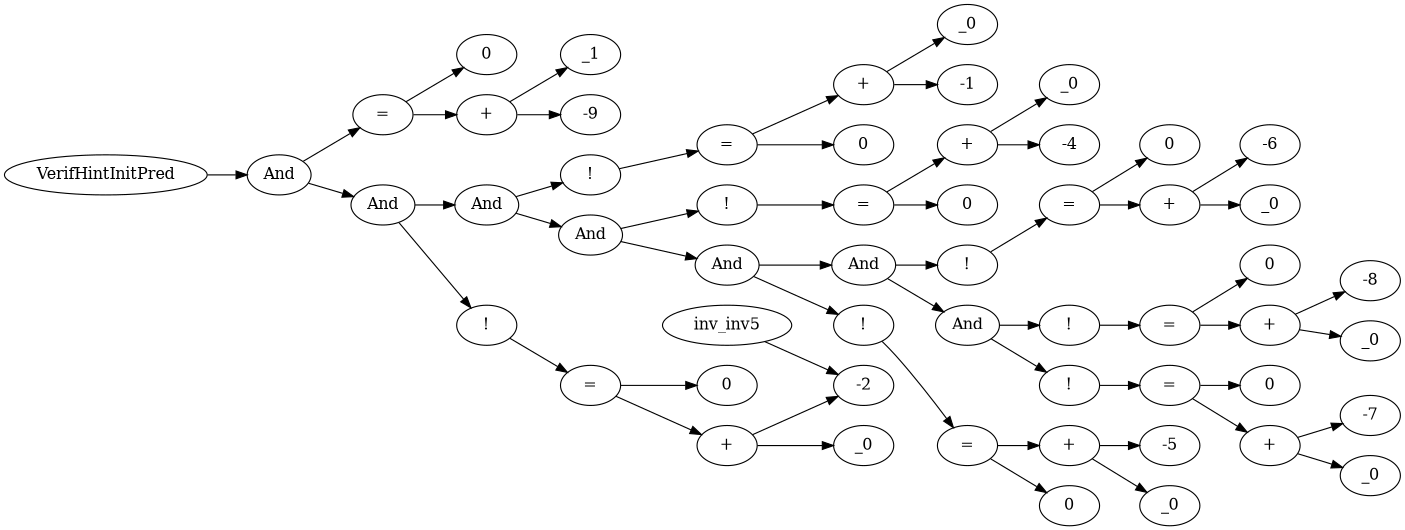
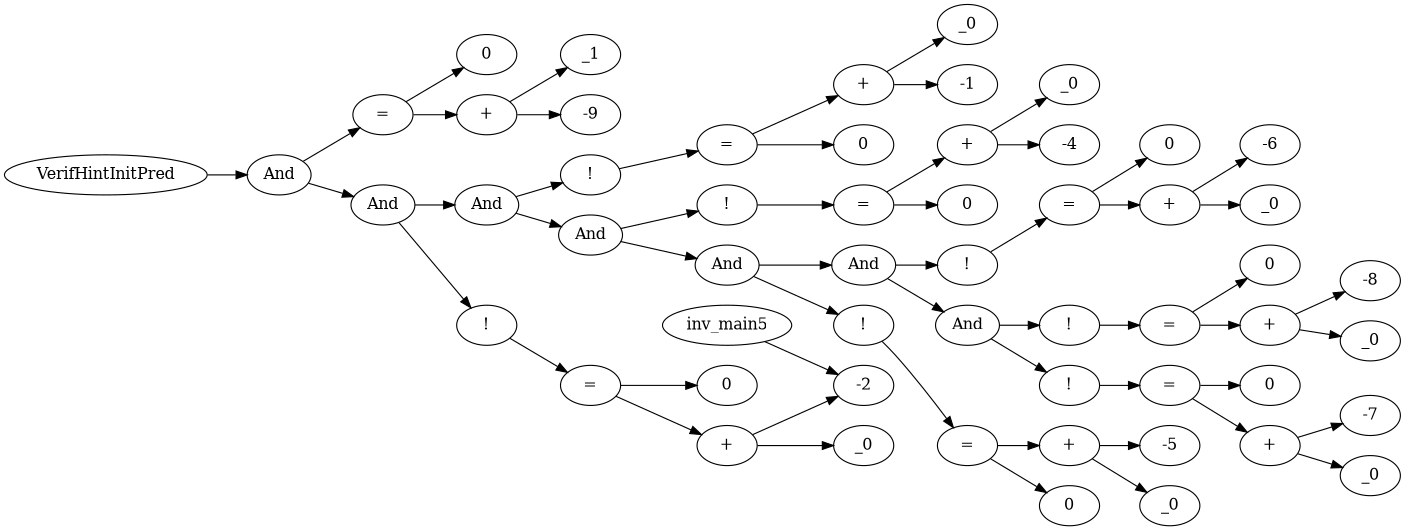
(727, 325) -> (727, 325)
